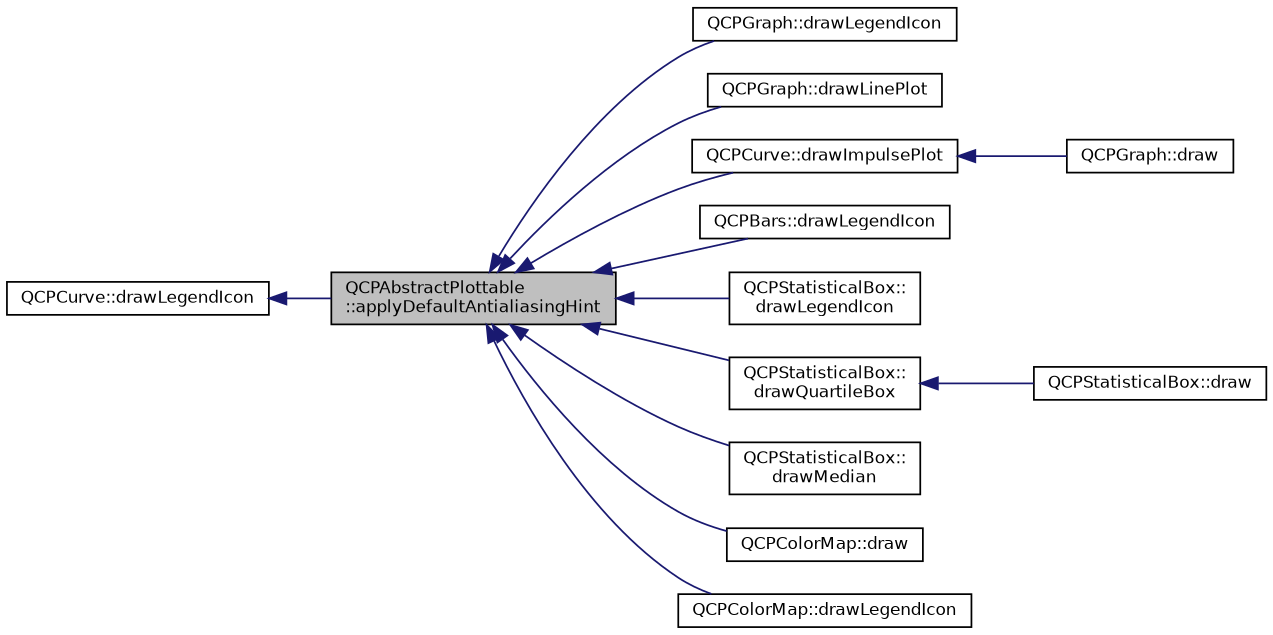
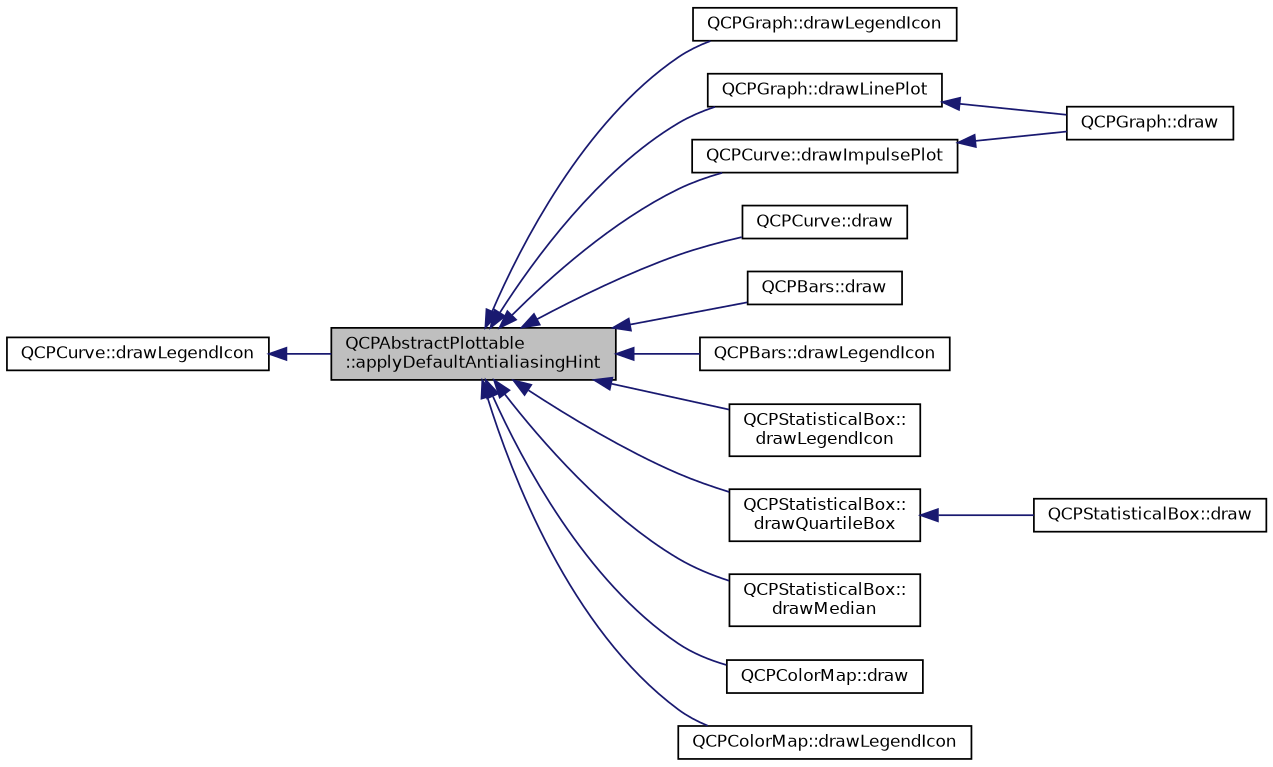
none -> (1013, 109)
none -> (825, 222)
none -> (825, 288)
